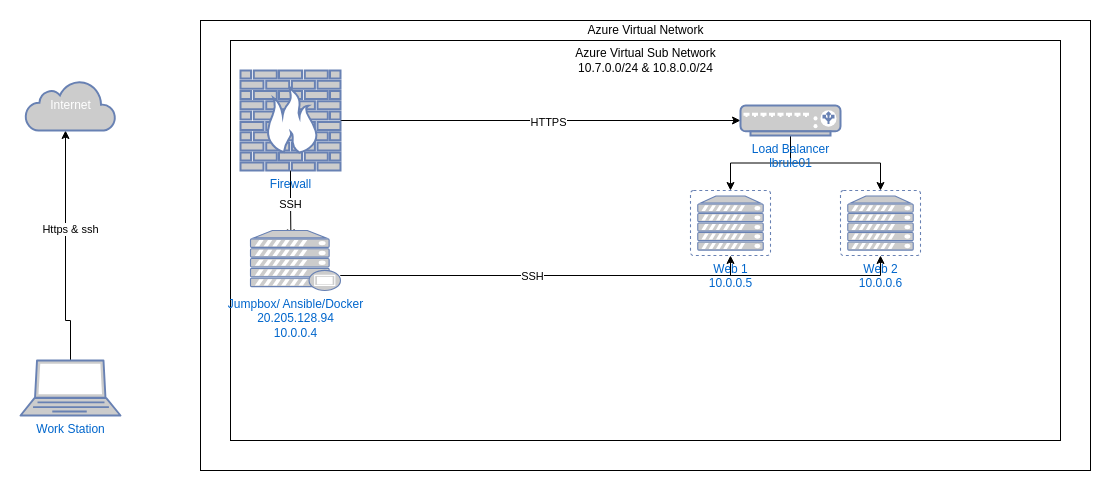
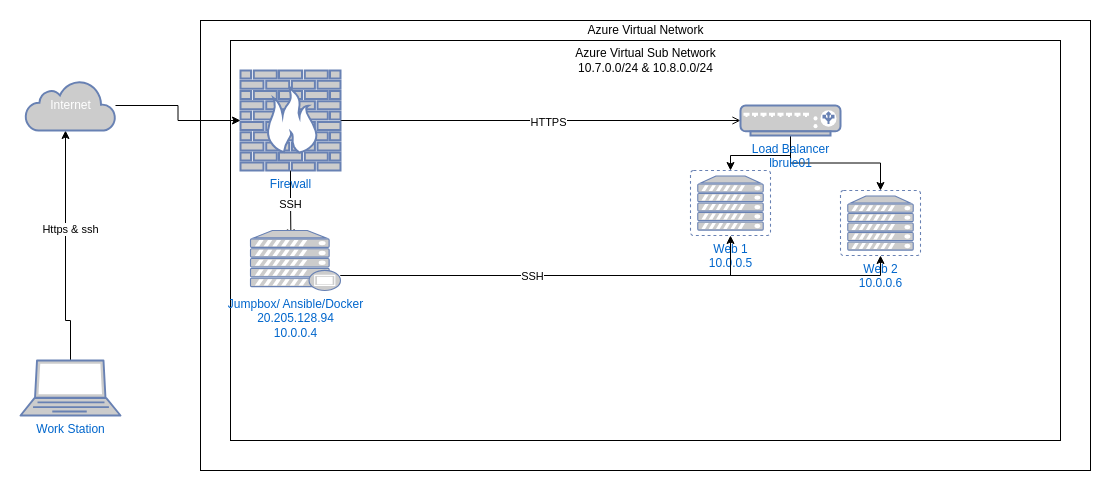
none -> (178, 110)
(732, 121) -> (734, 121)
(731, 223) -> (731, 203)
